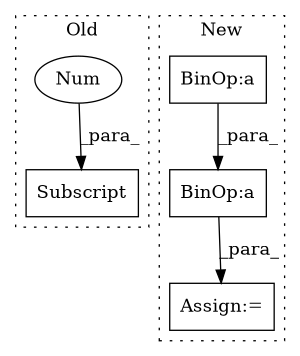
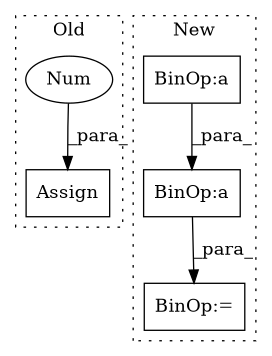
(82, 193) -> (68, 193)
(222, 307) -> (195, 307)
